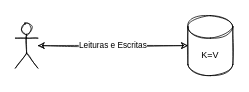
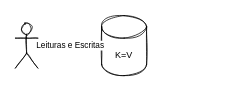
(210, 45) -> (124, 45)
